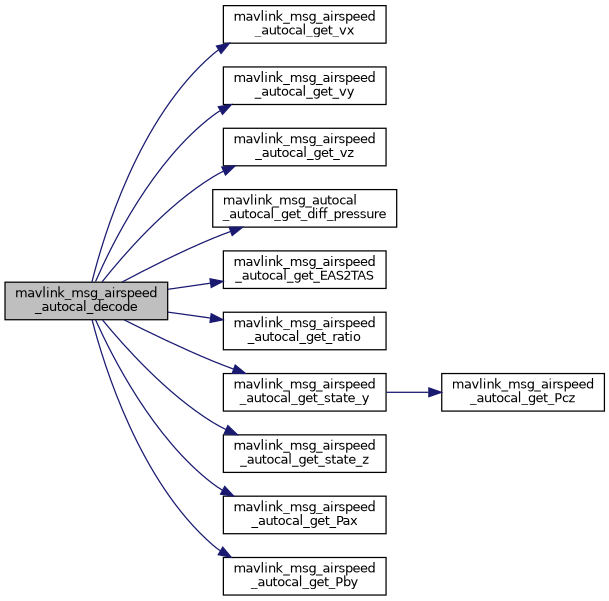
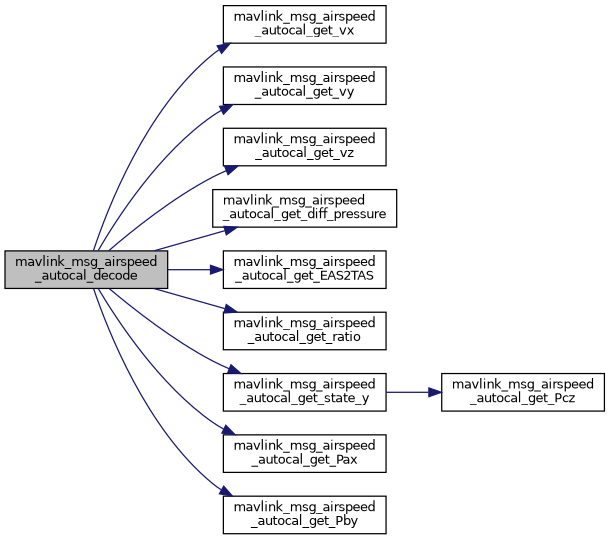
(305, 208) -> (305, 208)
(305, 454) -> none
